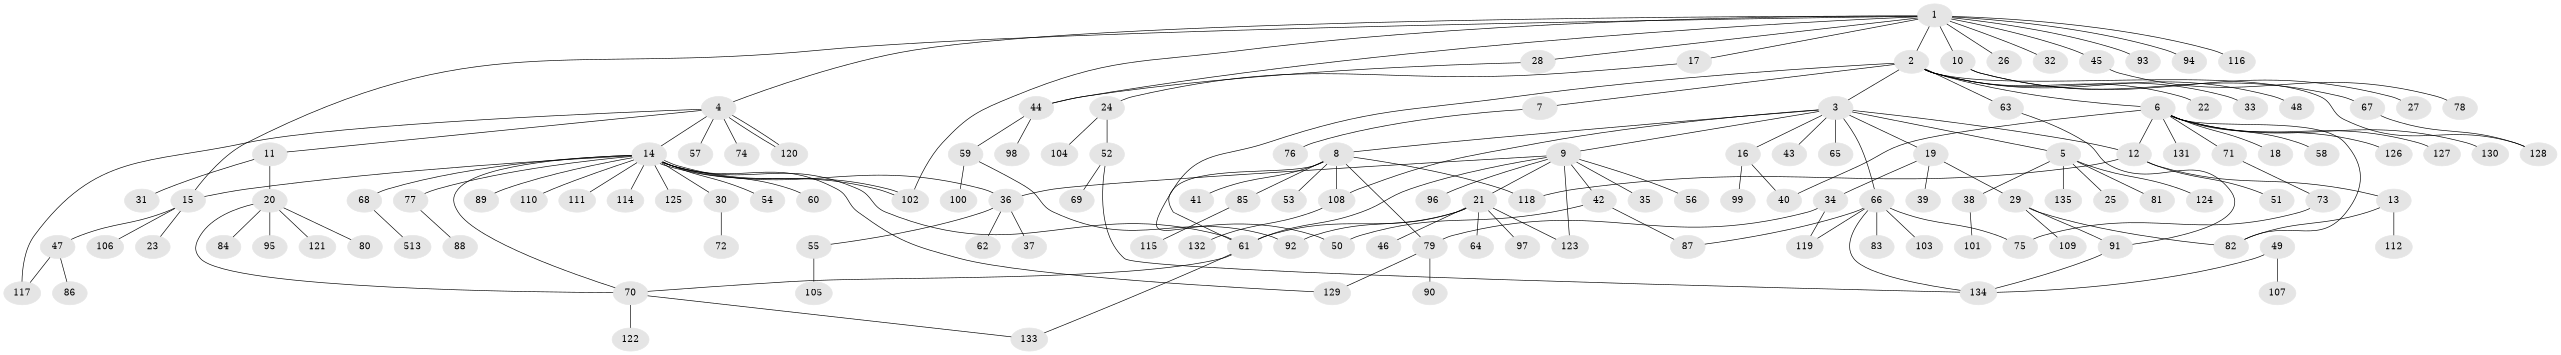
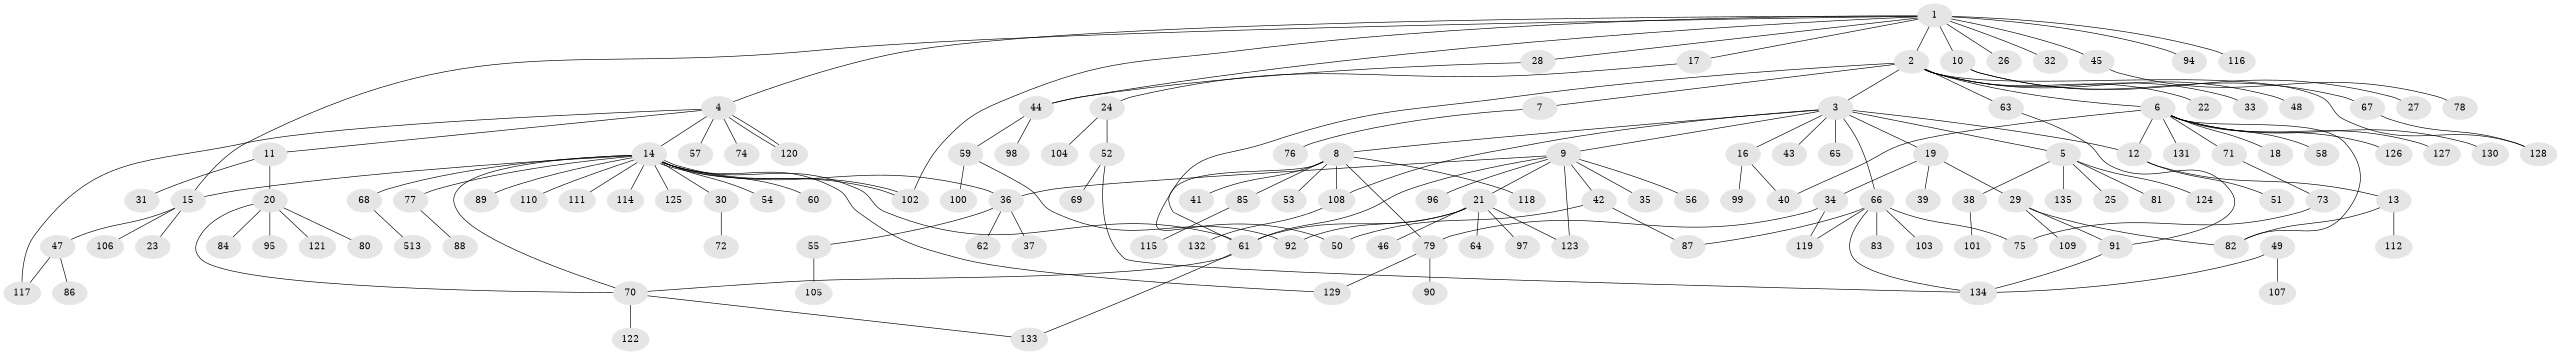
(2143, 62) -> none
(1845, 178) -> none
